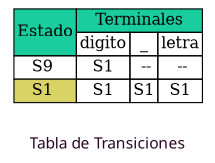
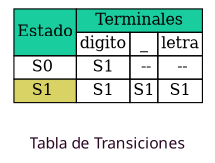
(45, 67) -> (45, 67)
